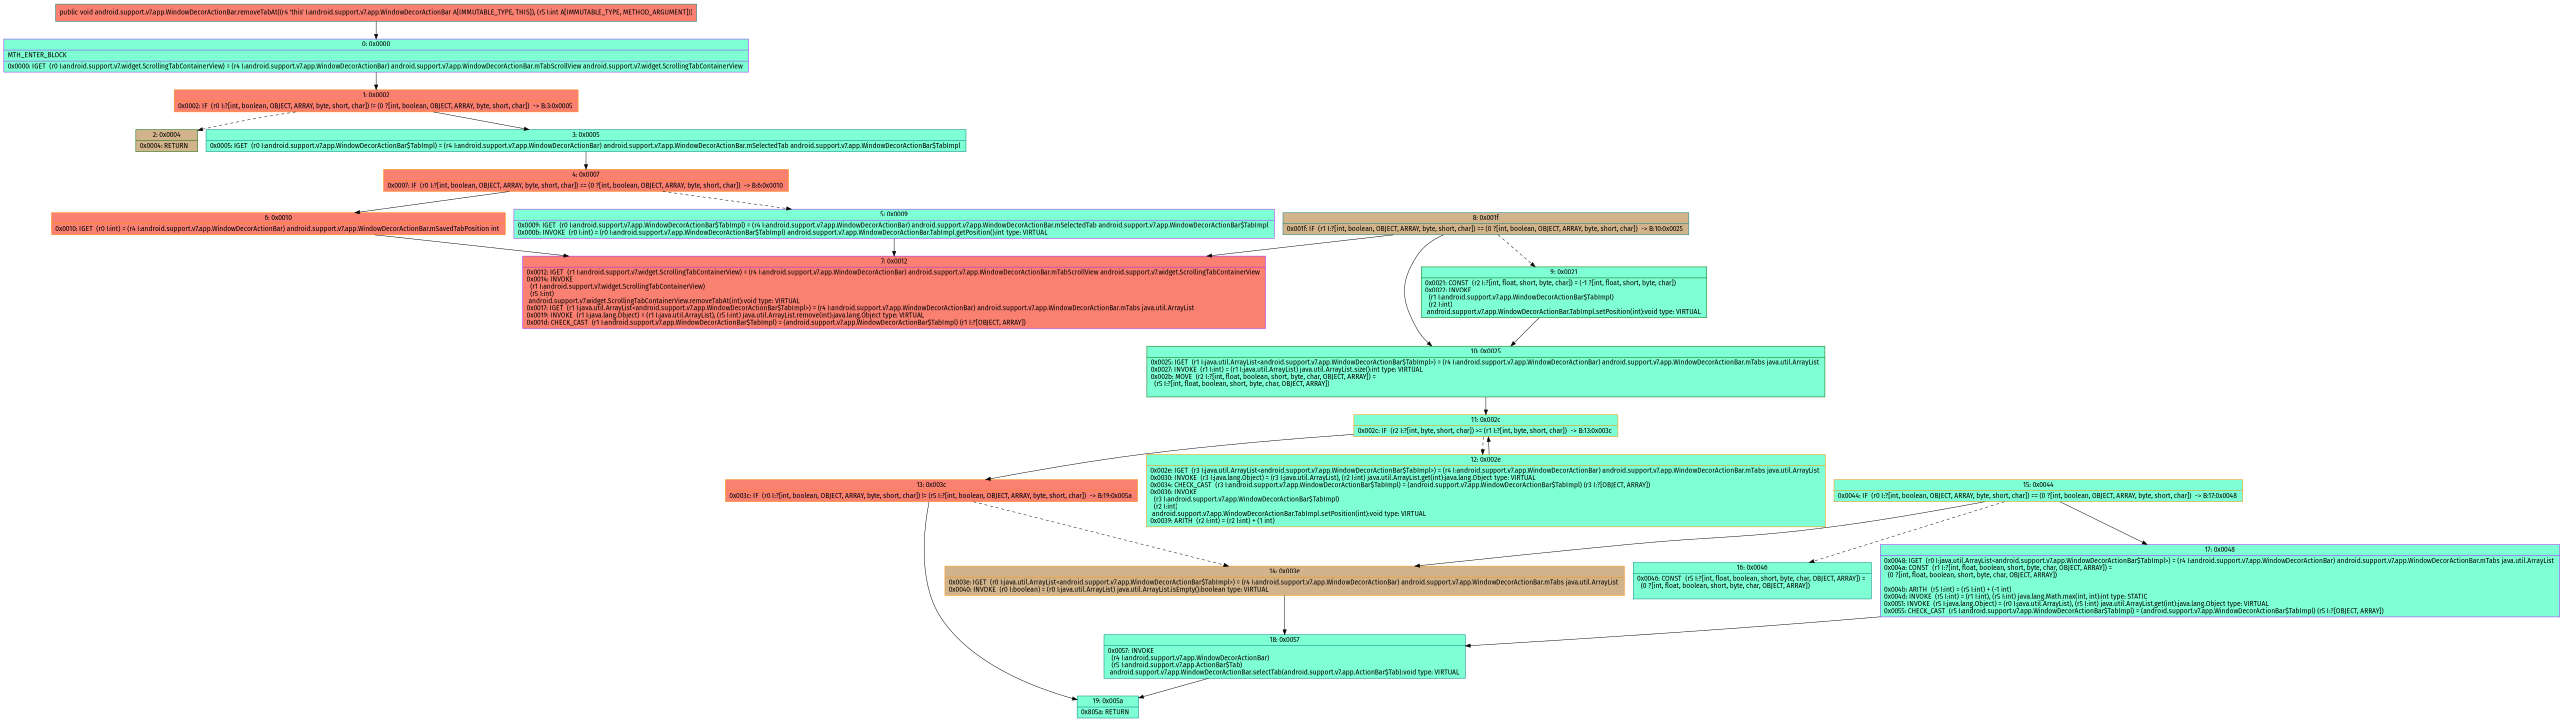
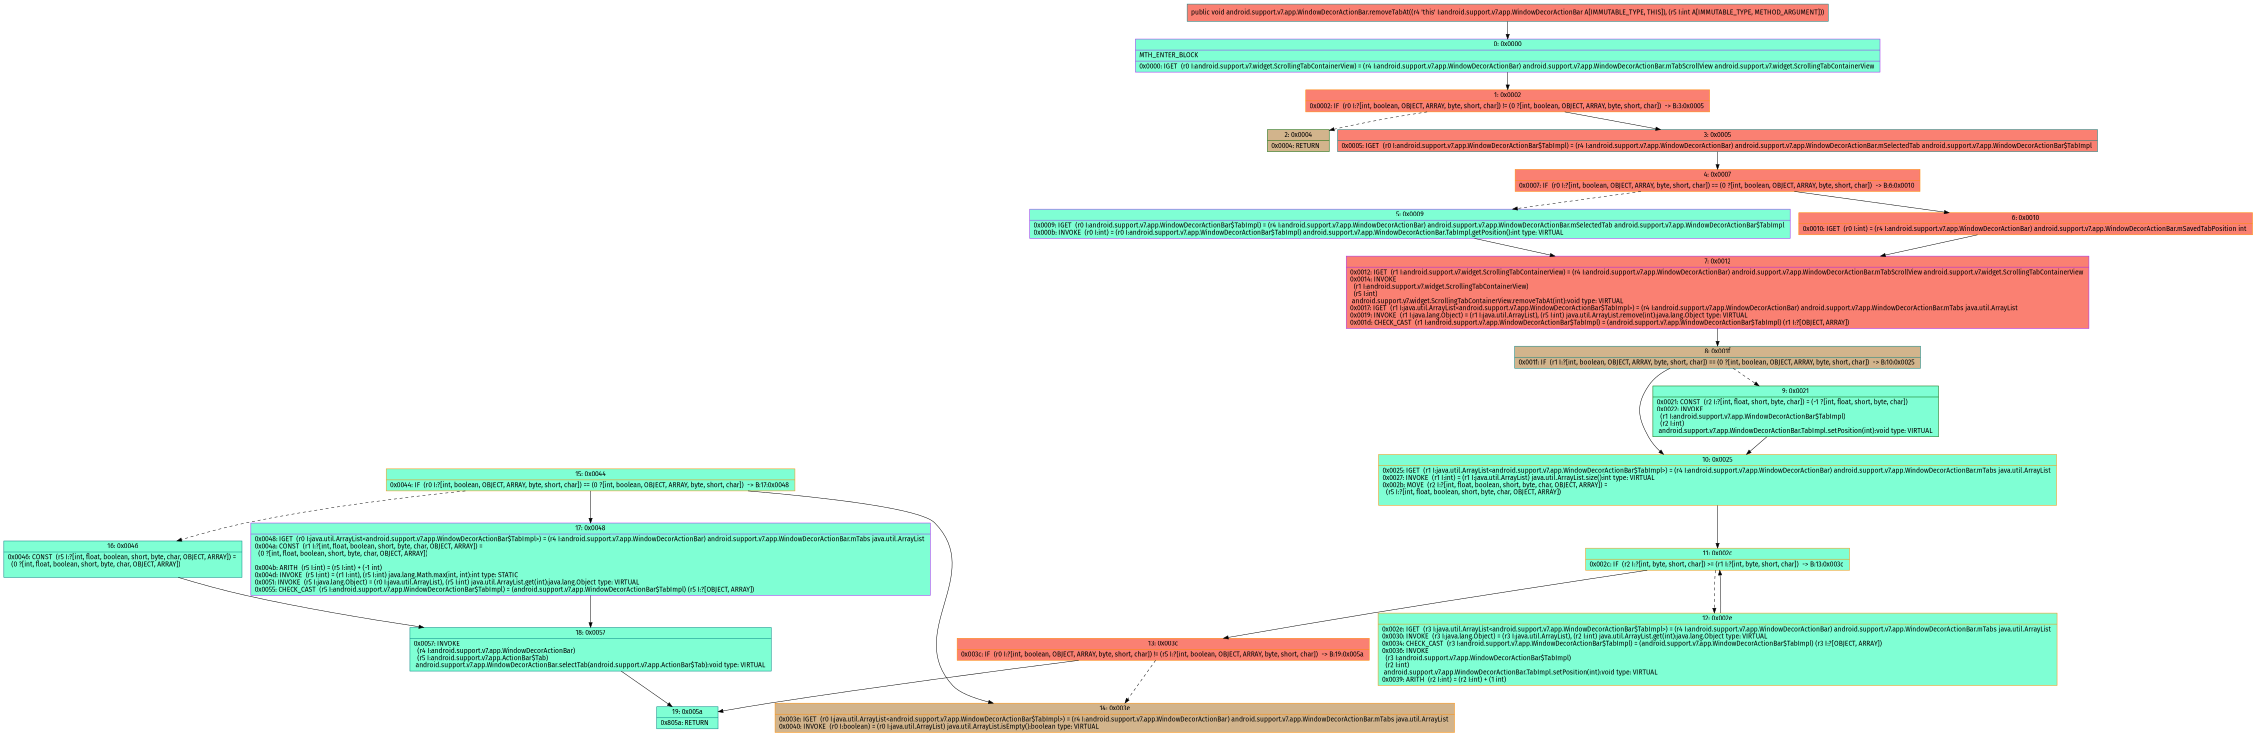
(586, 141) -> (1718, 141)
(1303, 245) -> (1718, 335)
(1486, 372) -> (1718, 480)
(1285, 613) -> (298, 606)
